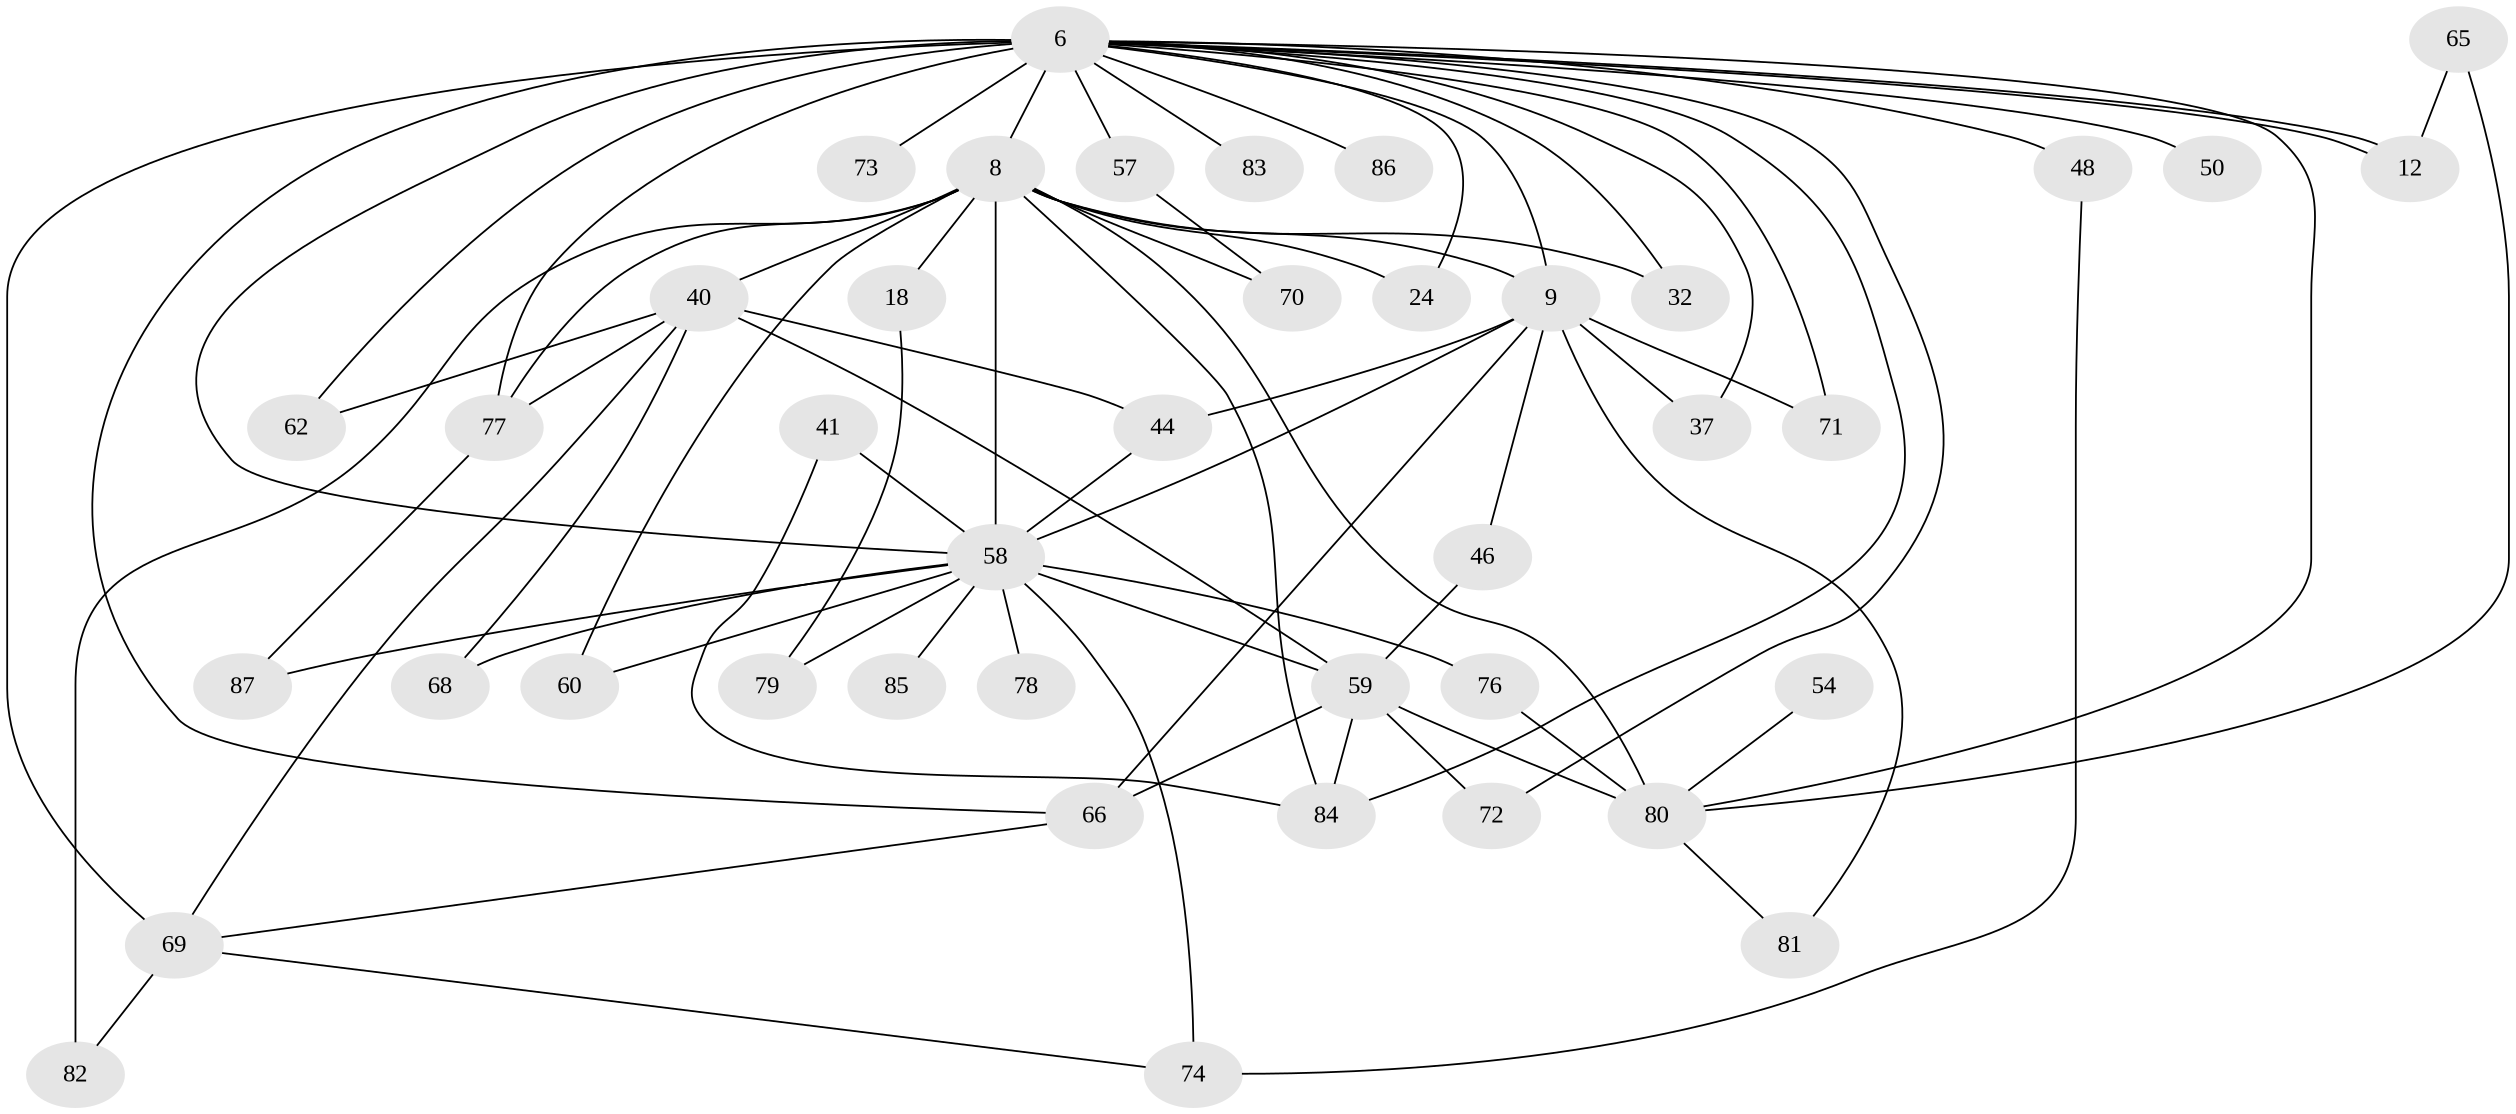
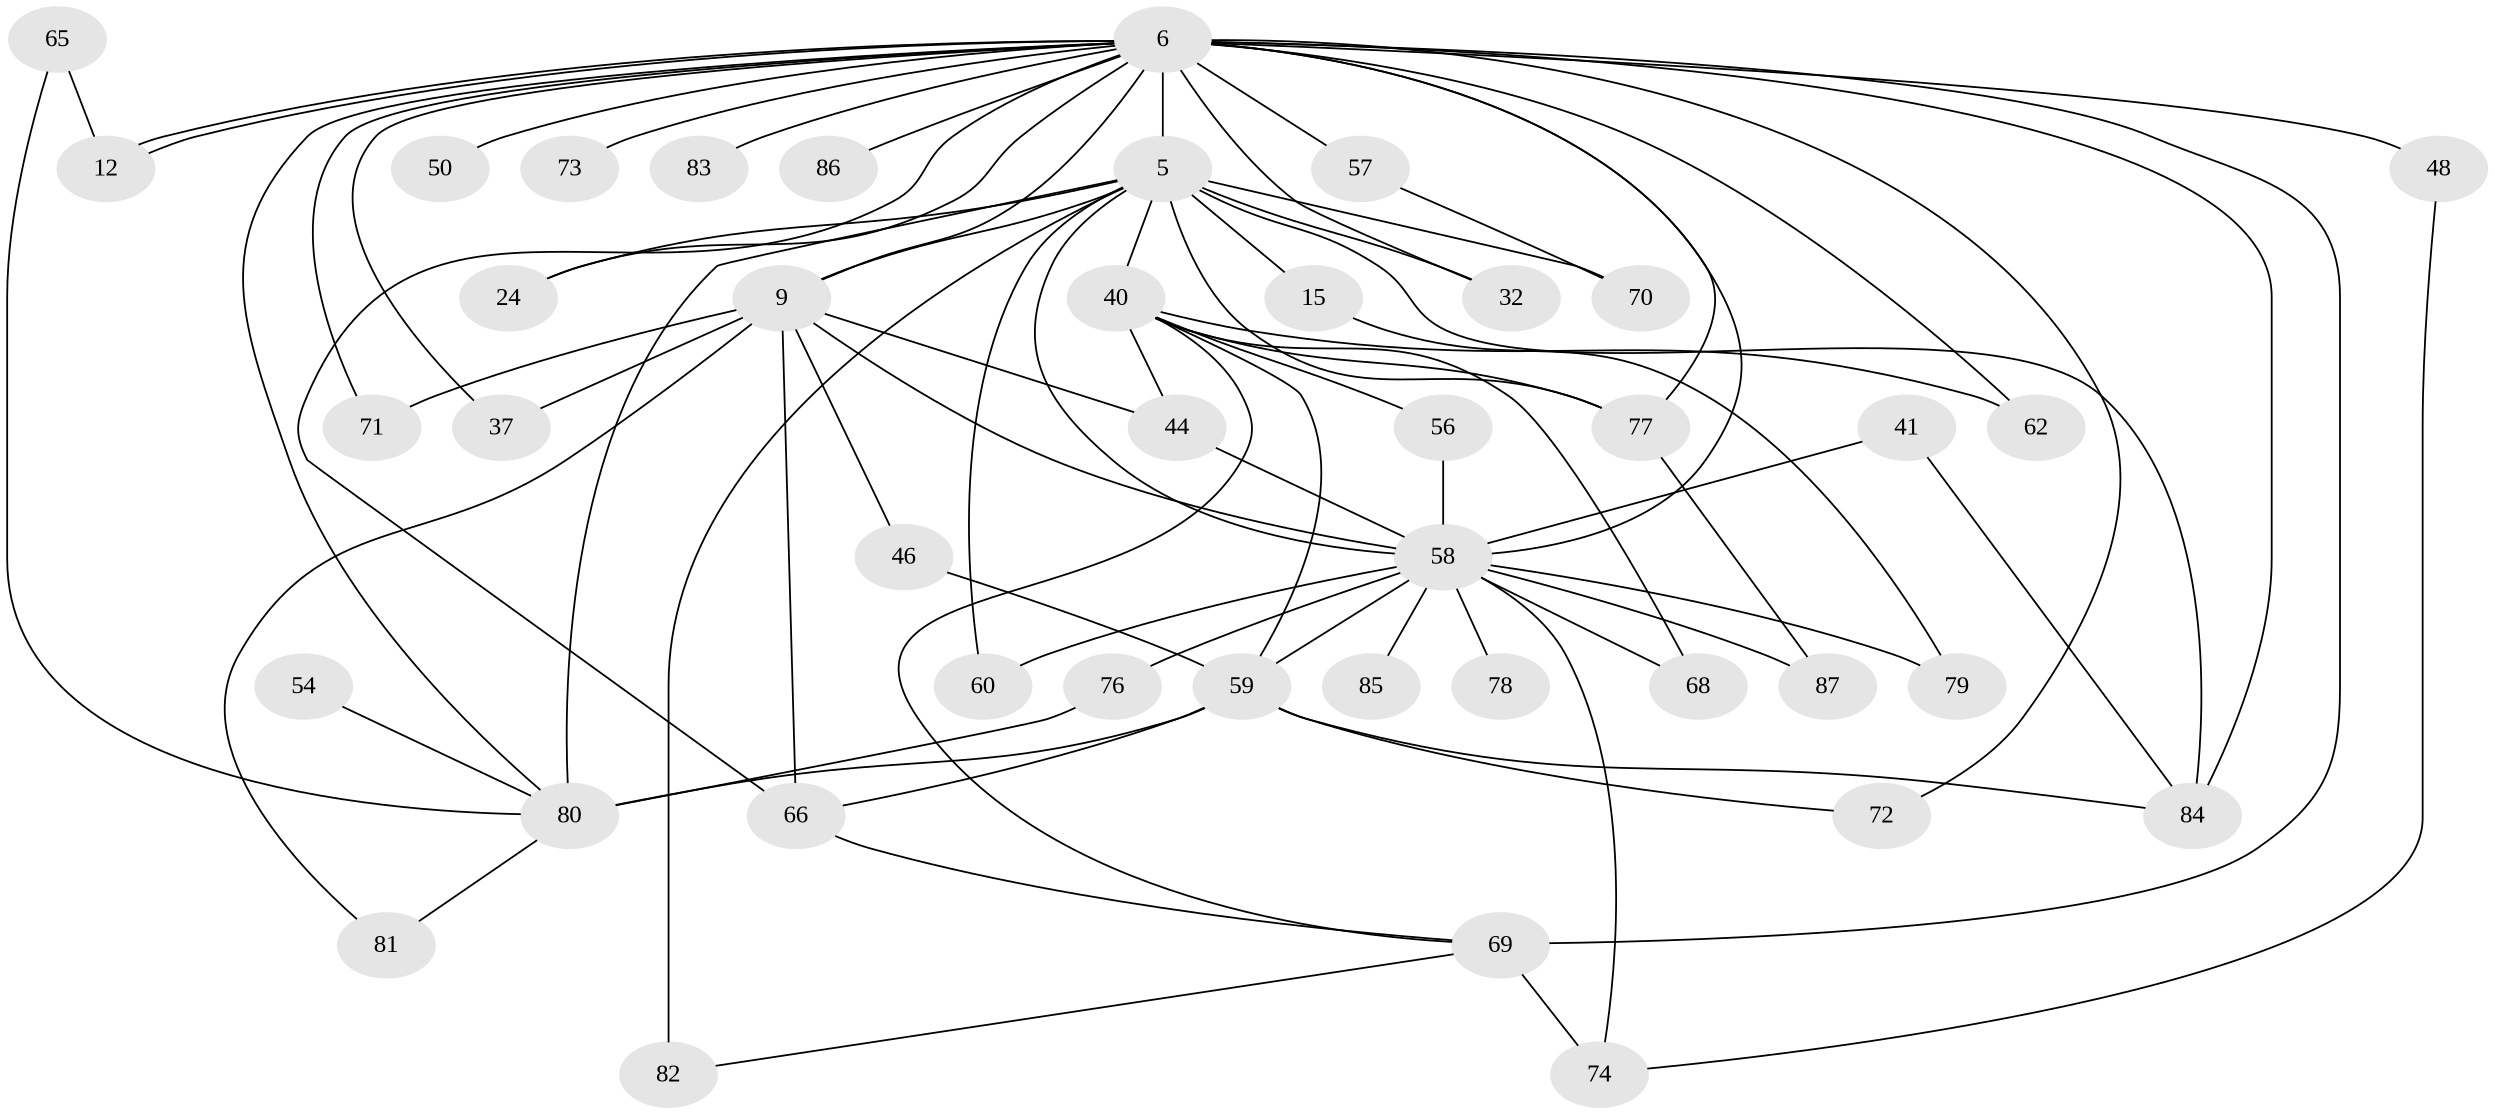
(996, 169) -> (1163, 169)
(897, 298) -> (1314, 298)
none -> (1443, 428)
